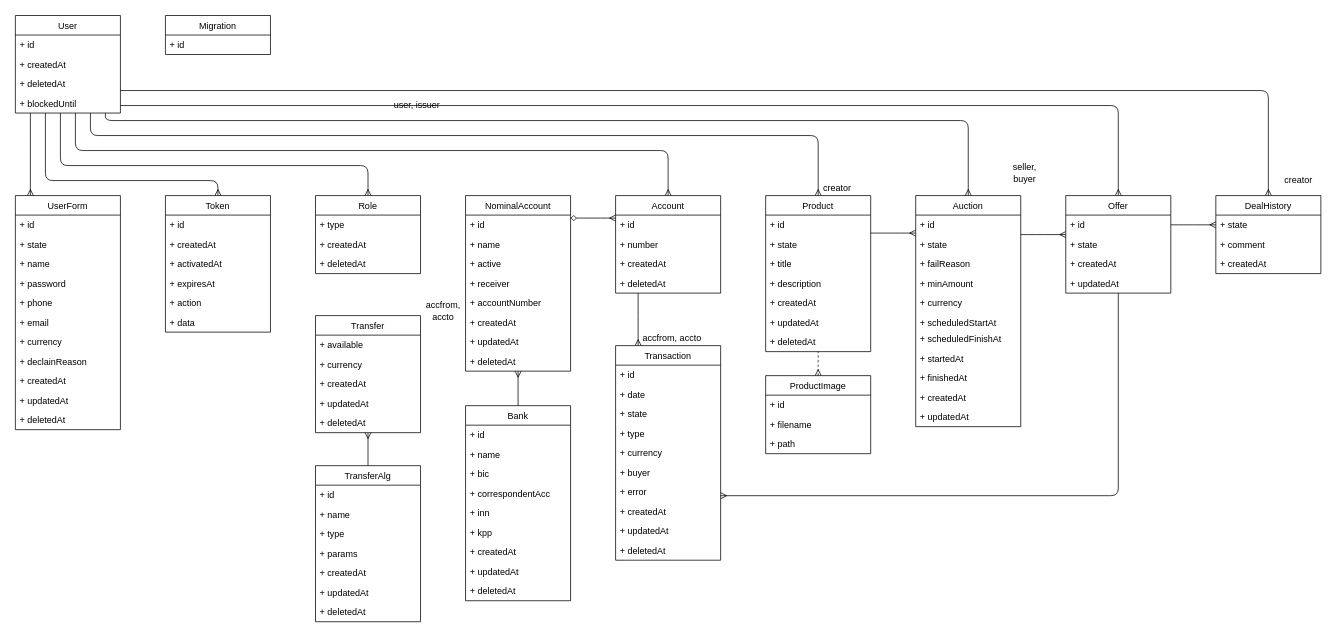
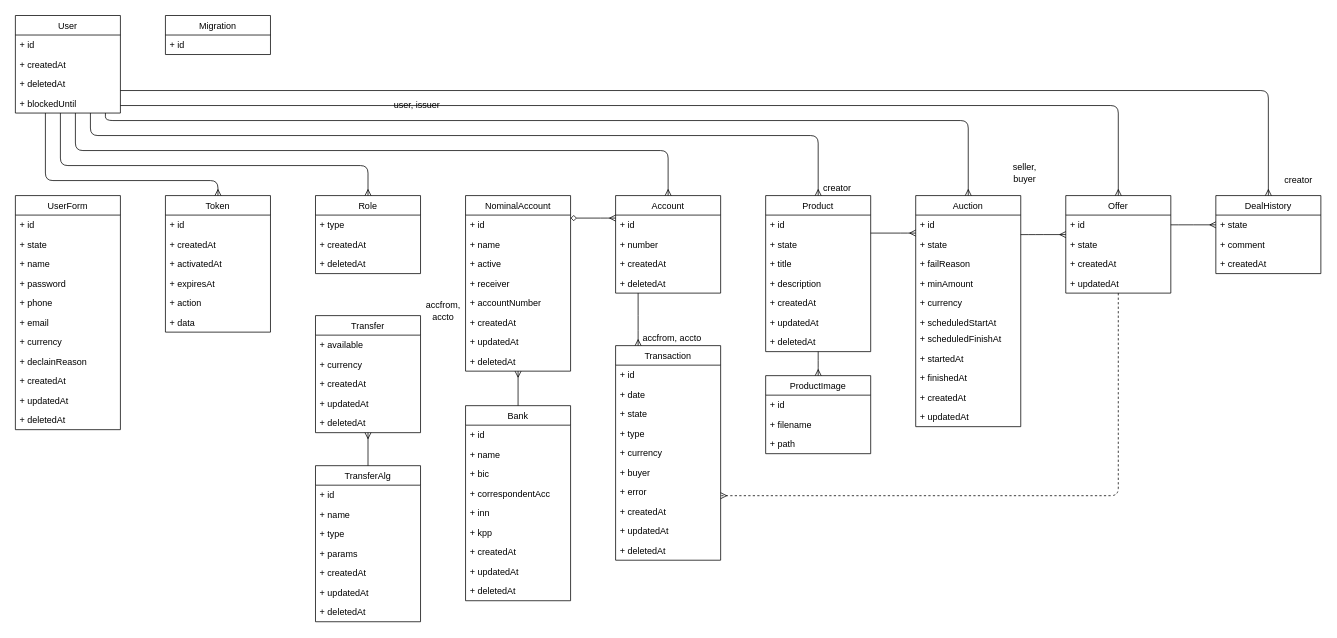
(30, 153) -> none
(818, 362) -> (818, 362)
(1019, 495) -> (1019, 495)
